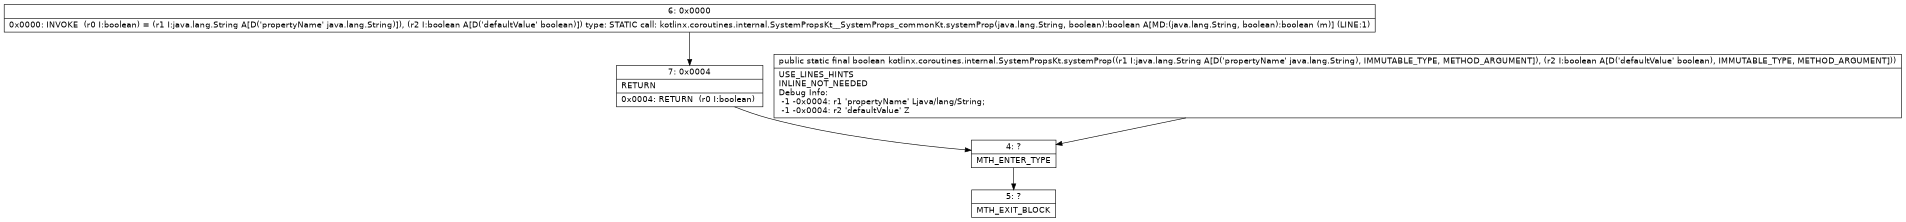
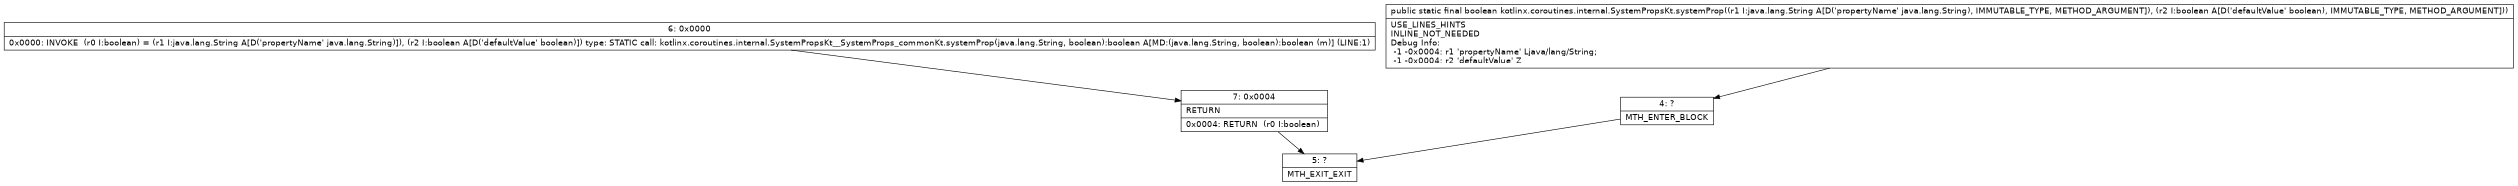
(848, 135) -> (1289, 141)
(1014, 161) -> (1667, 118)
(1014, 210) -> (1320, 174)
